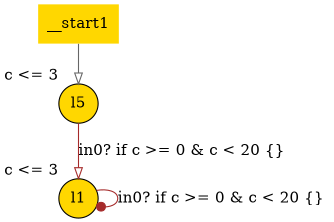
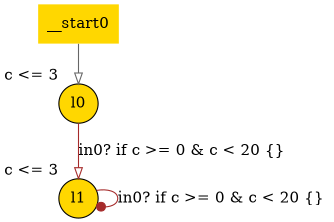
(78, 24) -> (78, 24)
(78, 104) -> (78, 104)
